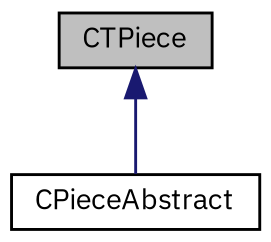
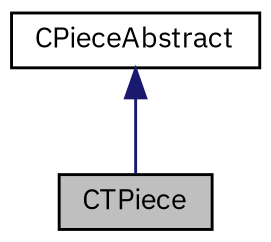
(136, 136) -> (136, 136)
